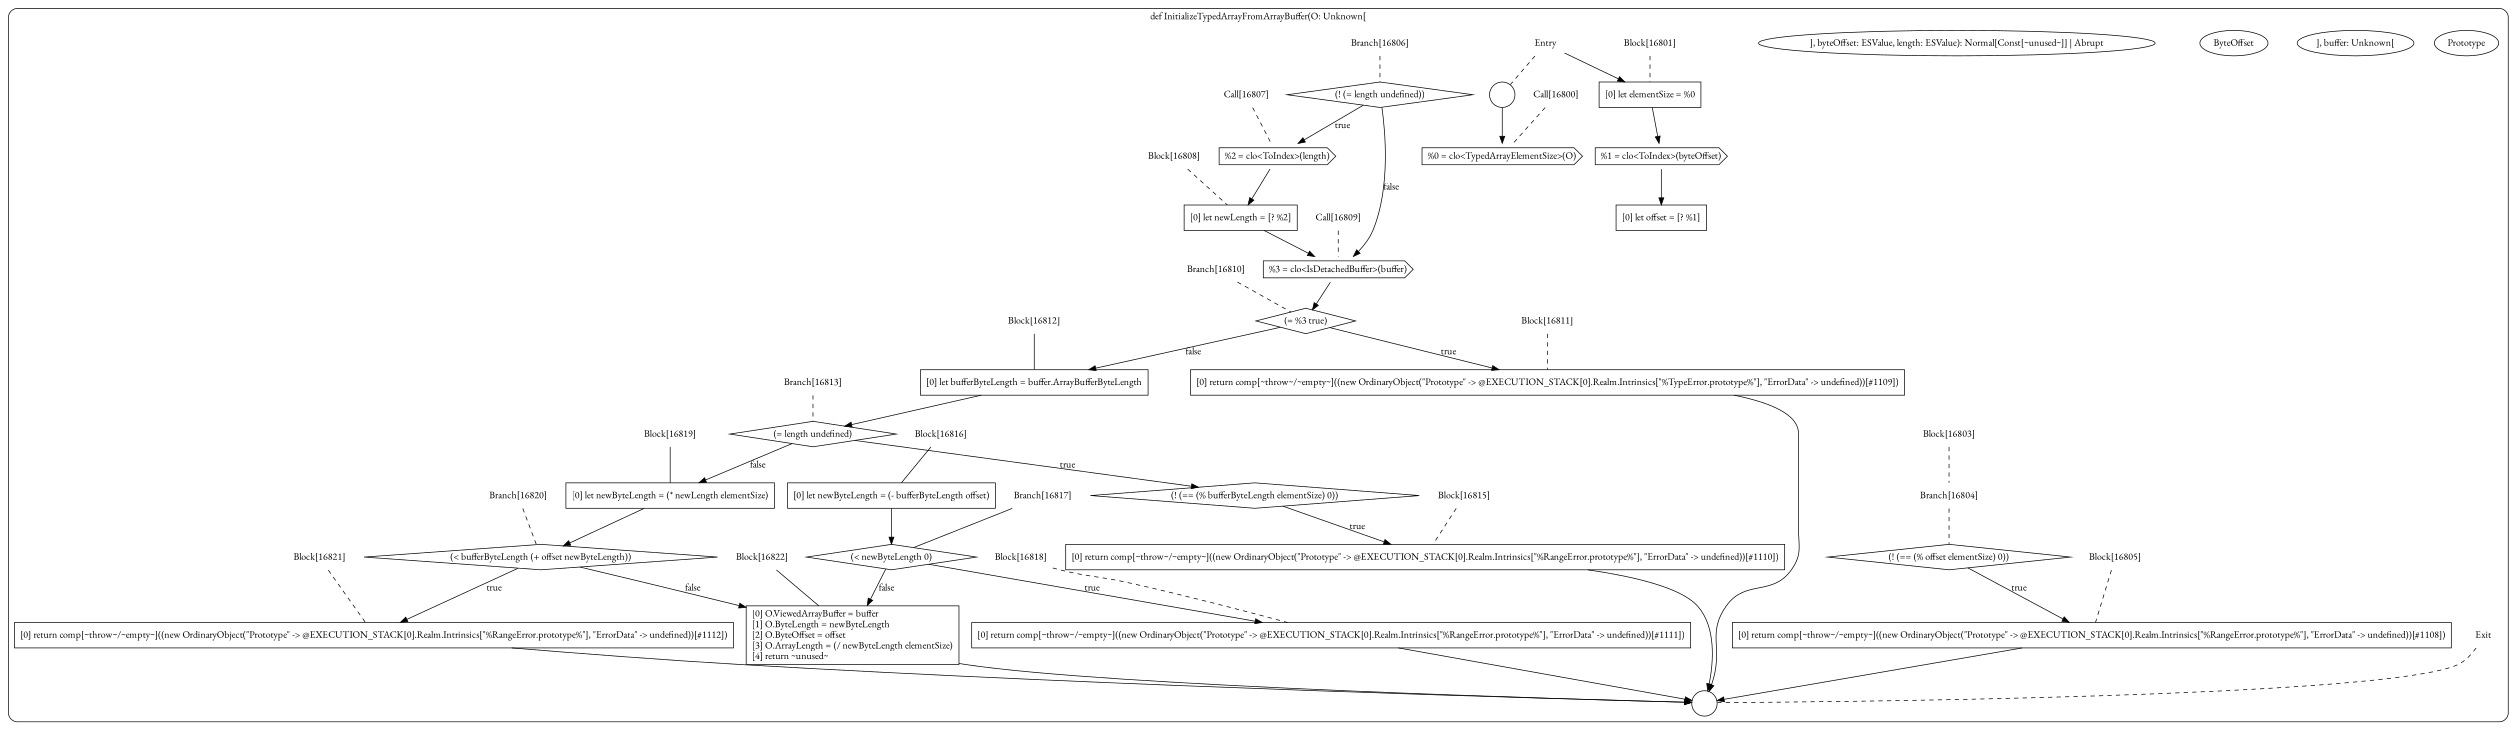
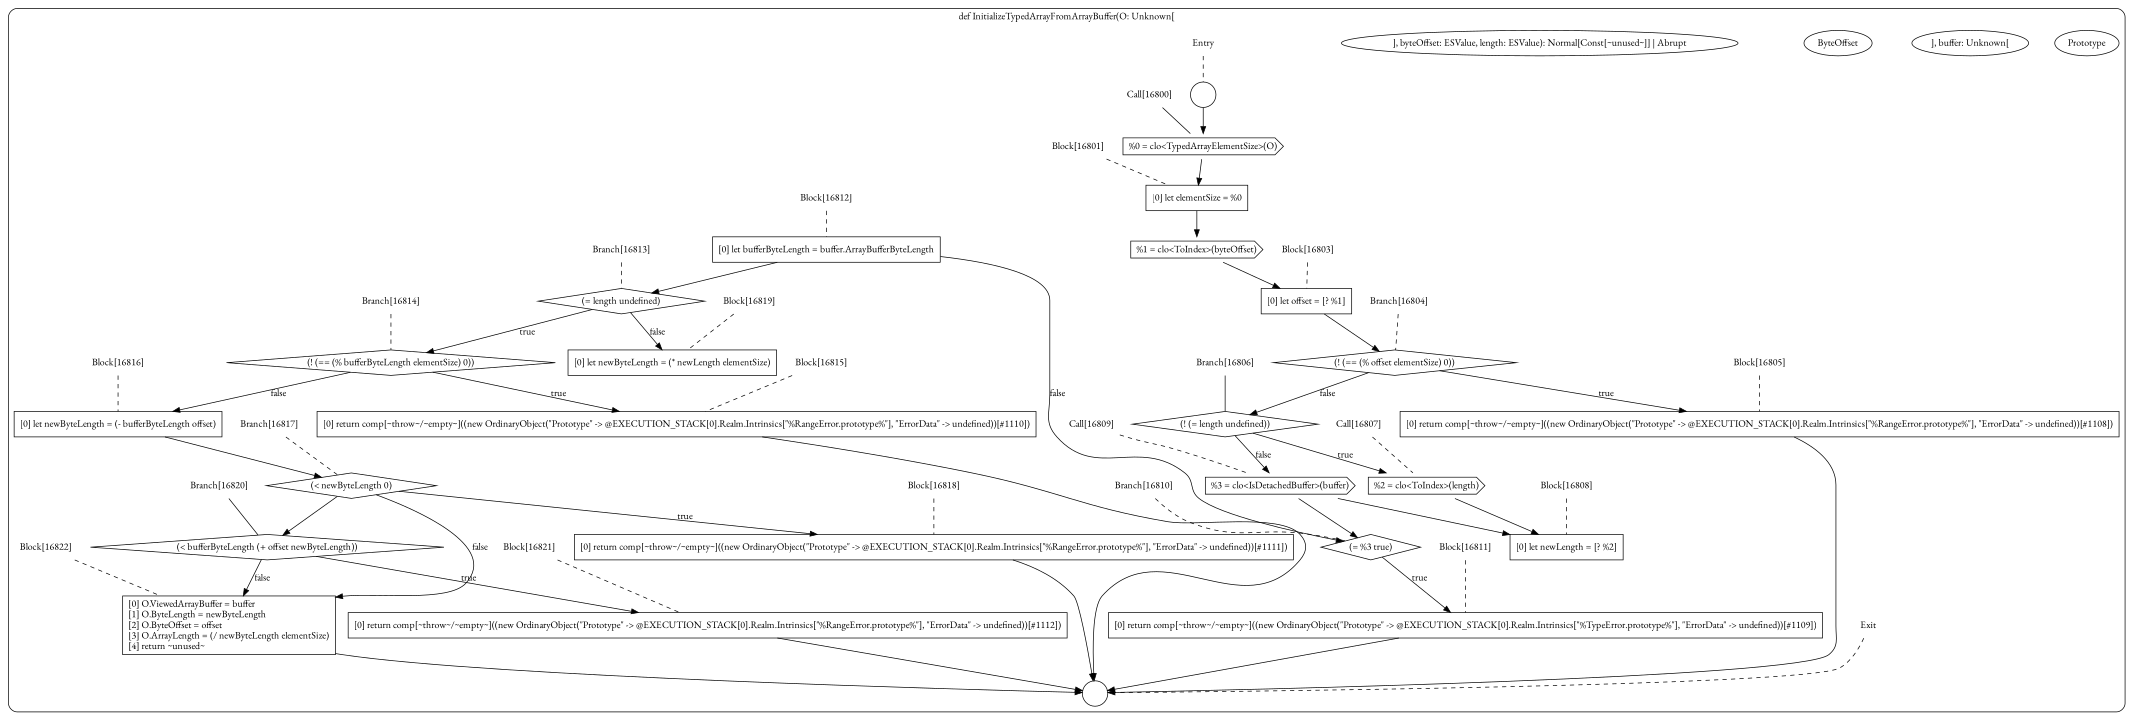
(1591, 66) -> (1200, 169)
(1380, 69) -> (1225, 393)
(1529, 125) -> (1176, 121)
(1286, 242) -> (1420, 516)
none -> (391, 301)
none -> (1349, 331)
(1188, 348) -> (1076, 451)
(1034, 352) -> (826, 224)
none -> (265, 391)
none -> (1313, 392)
(670, 465) -> (711, 332)
(916, 465) -> (118, 393)
(1949, 465) -> (1307, 275)
(607, 526) -> (313, 514)
(530, 527) -> (243, 517)
(963, 528) -> (312, 456)
(798, 588) -> (118, 578)
